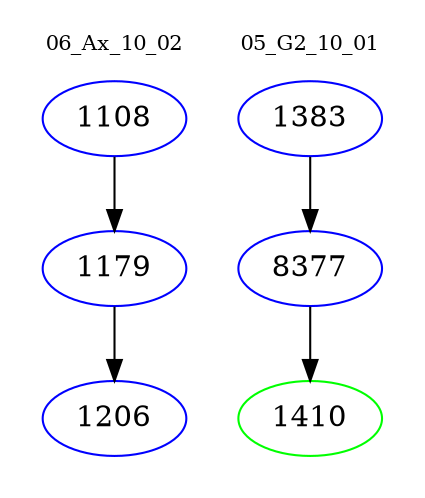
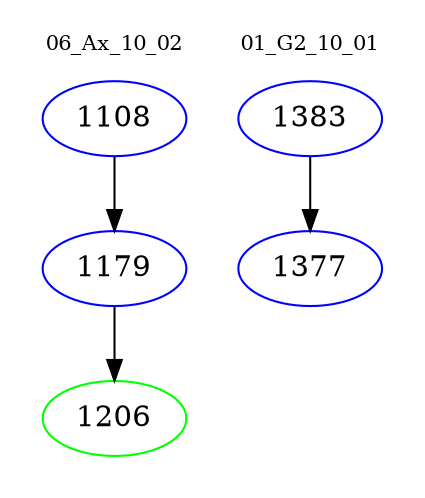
(310, 45) -> (310, 45)
(310, 269) -> (310, 269)
(115, 418) -> (115, 418)
(310, 418) -> none
